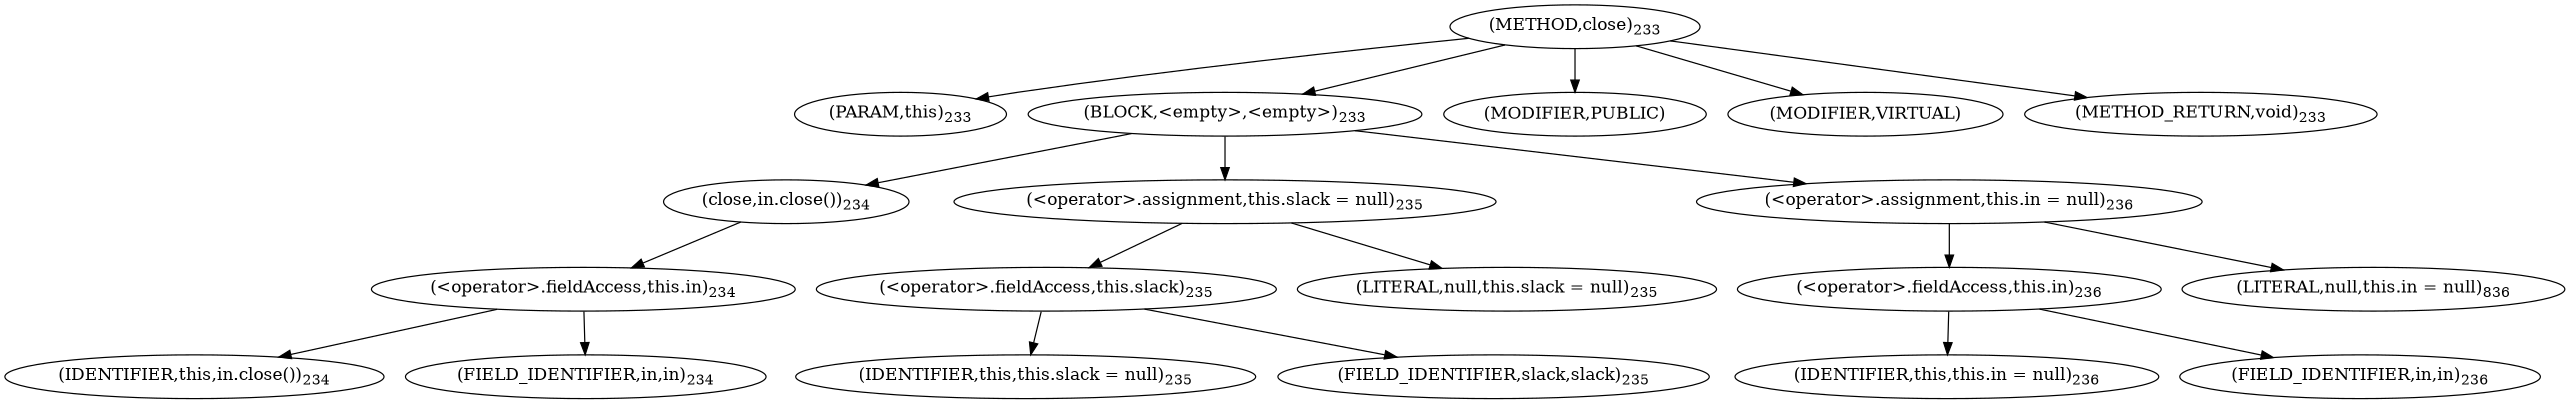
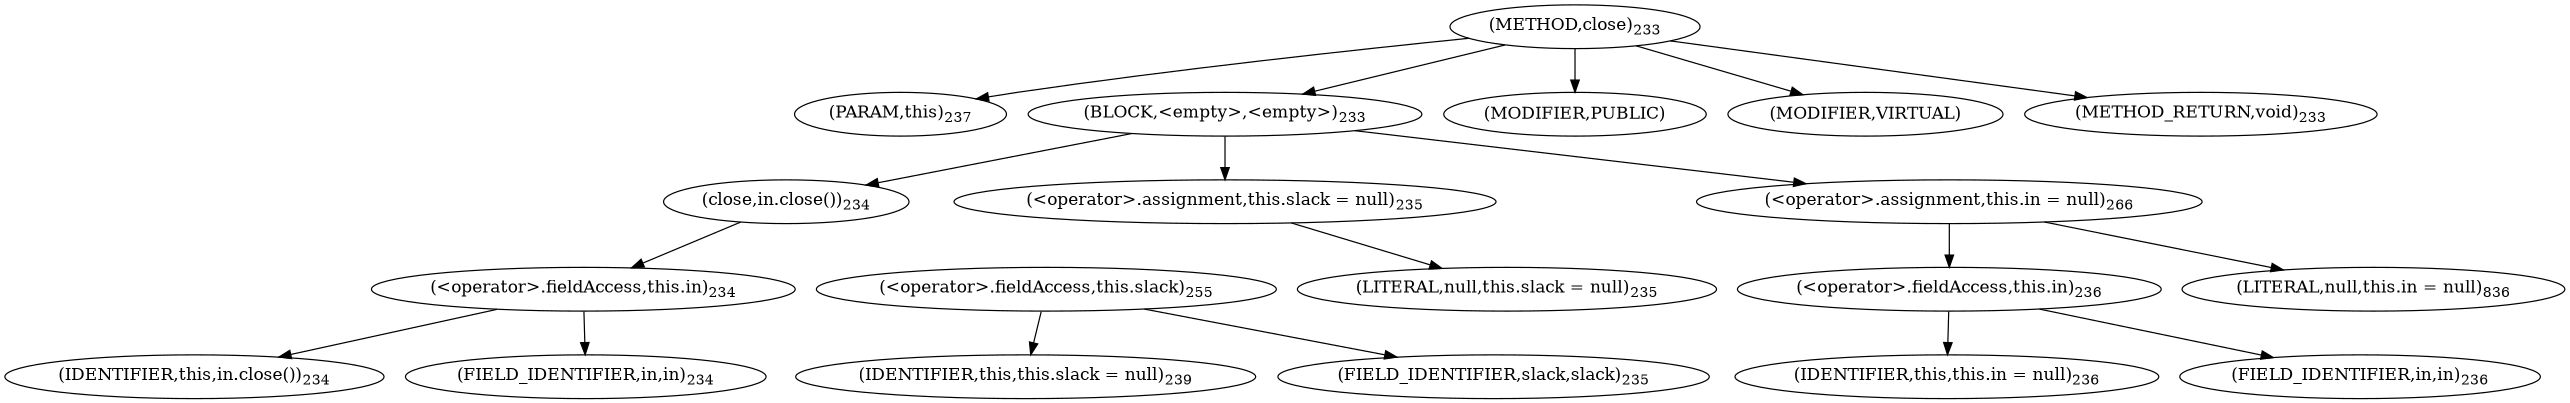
(958, 112) -> (958, 112)
(2120, 200) -> (2120, 200)
(1141, 243) -> none
(1199, 287) -> (1199, 287)
(1179, 375) -> (1179, 375)
